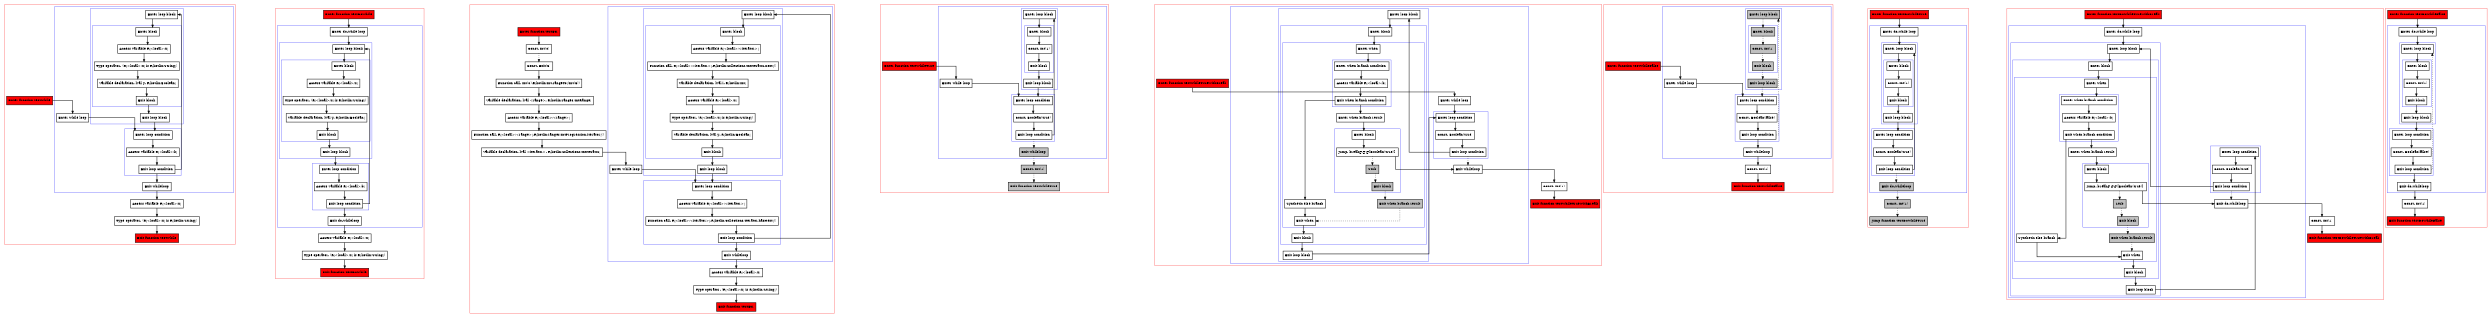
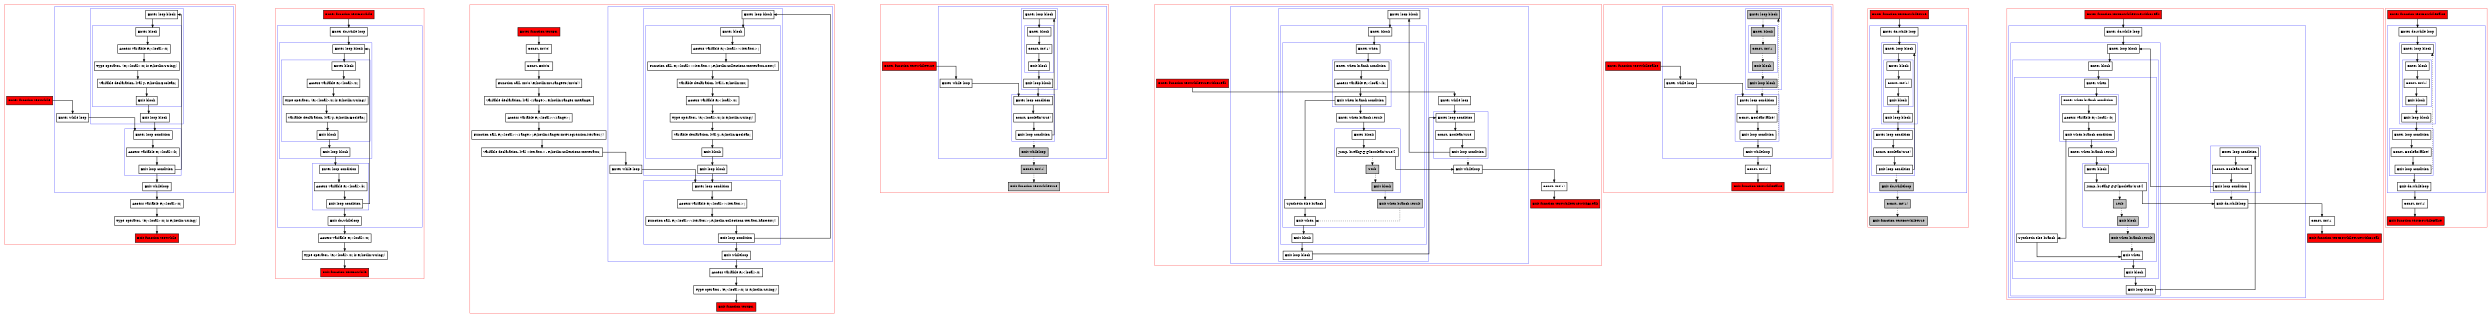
(539, 56) -> (539, 56)
(1899, 221) -> (1899, 221)
